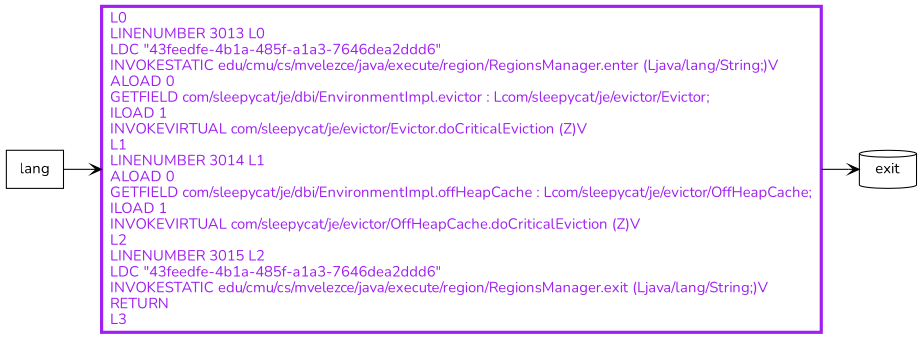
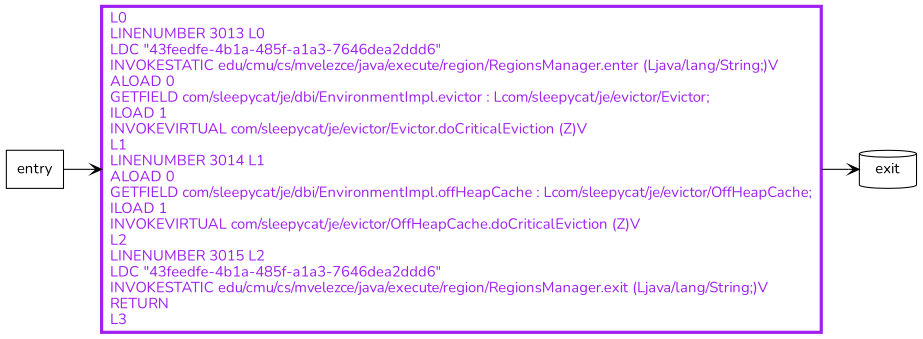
(35, 169) -> (35, 169)
